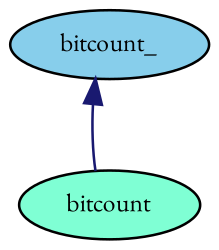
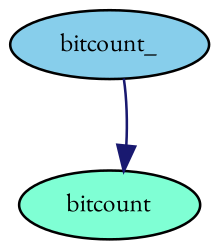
(93, 138) -> (127, 112)
